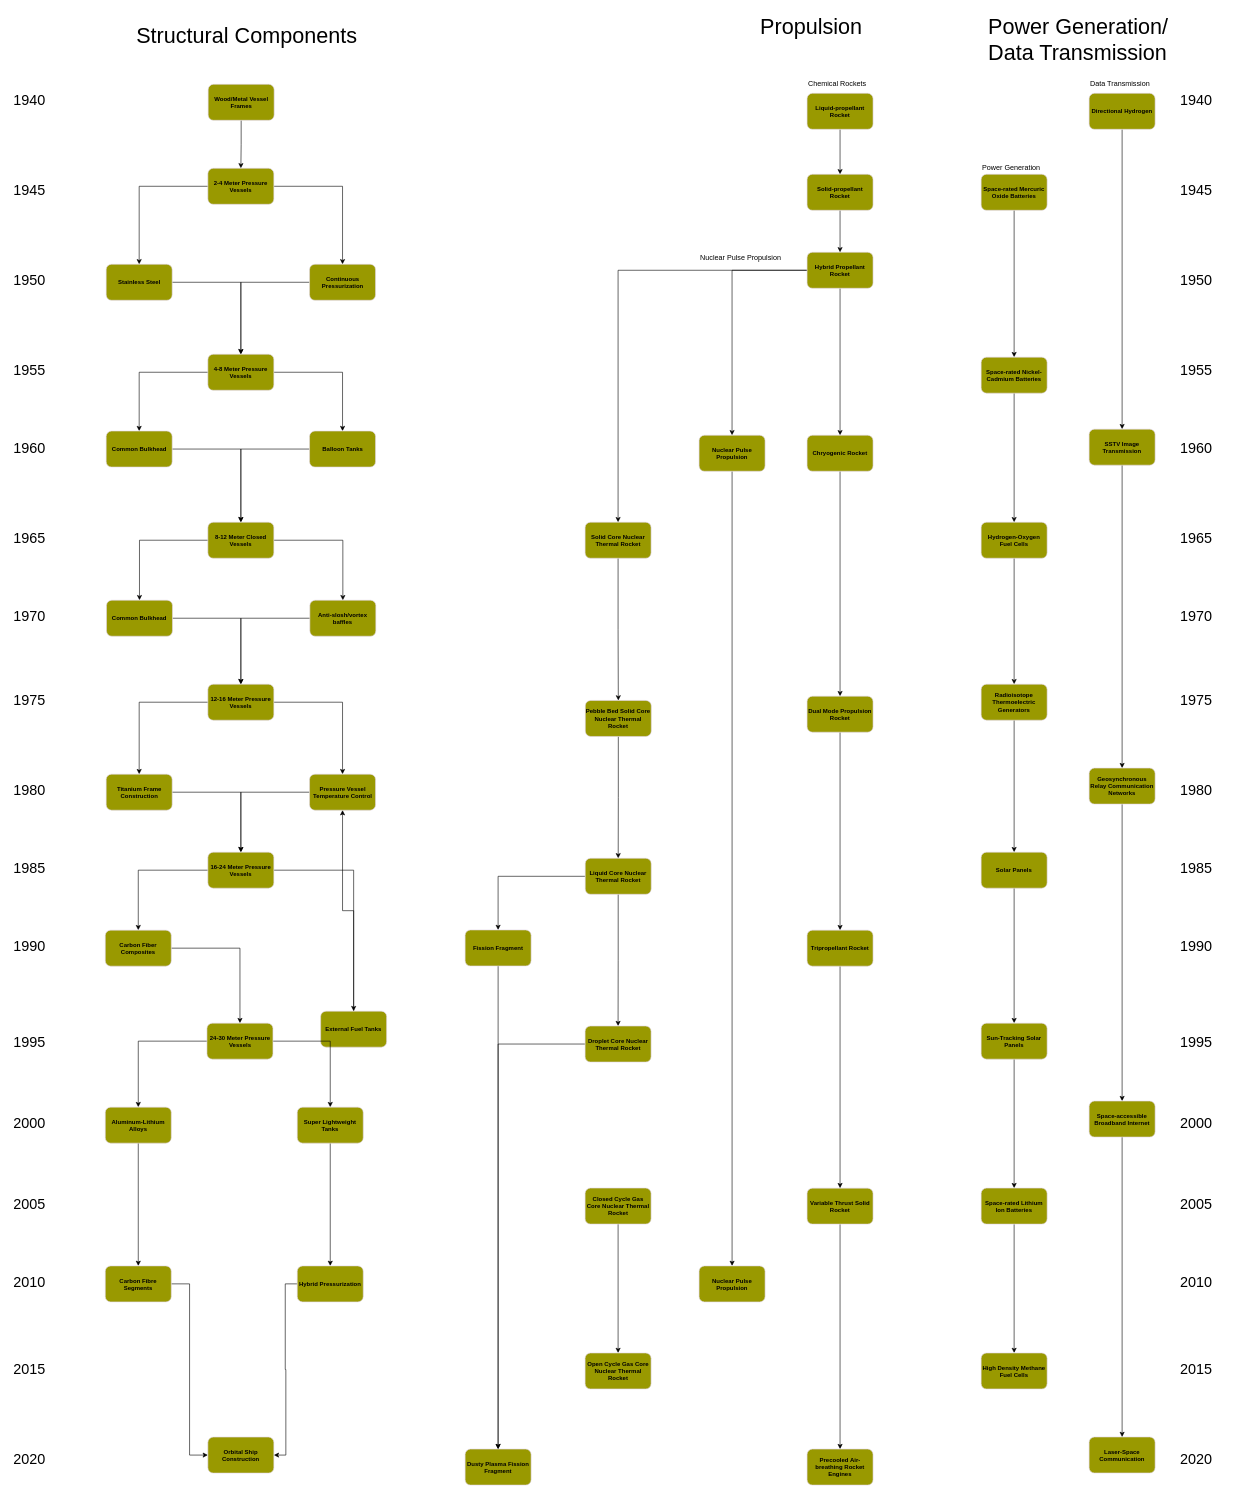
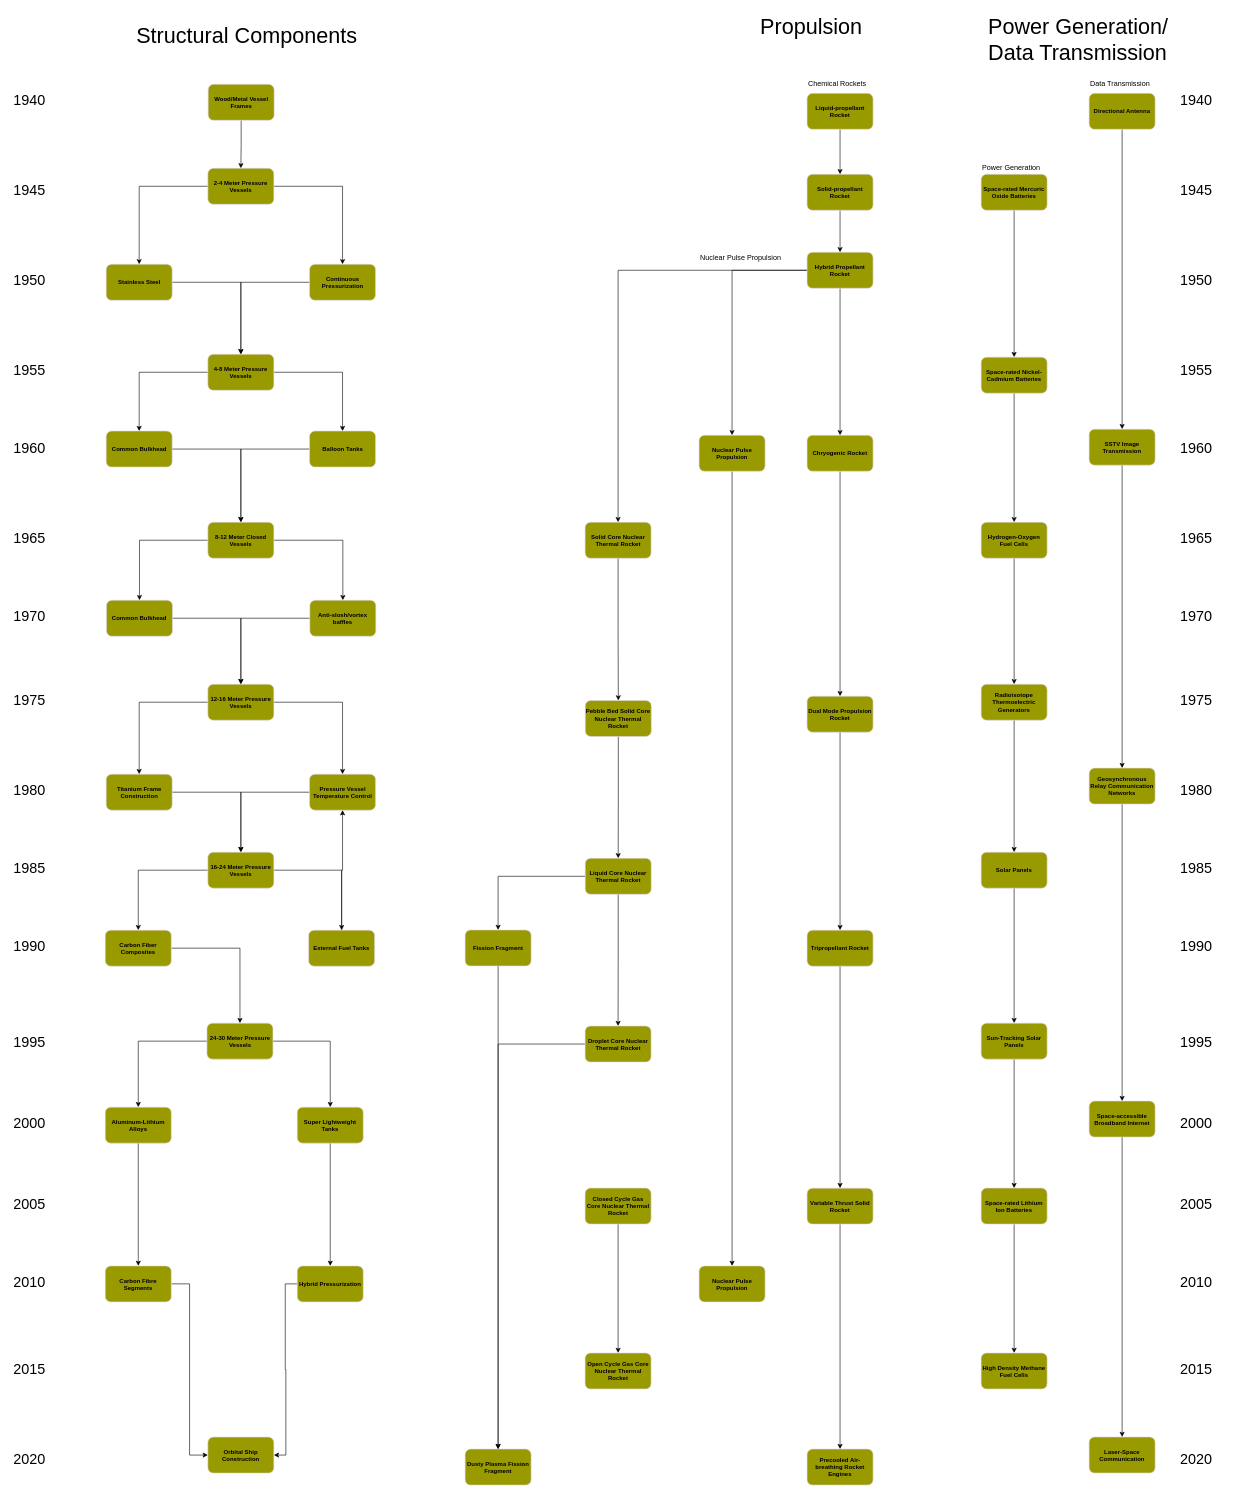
(1122, 111) -> (1122, 111)
(354, 1029) -> (342, 948)
